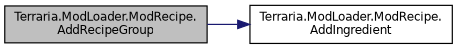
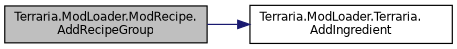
(351, 24) -> (351, 24)
